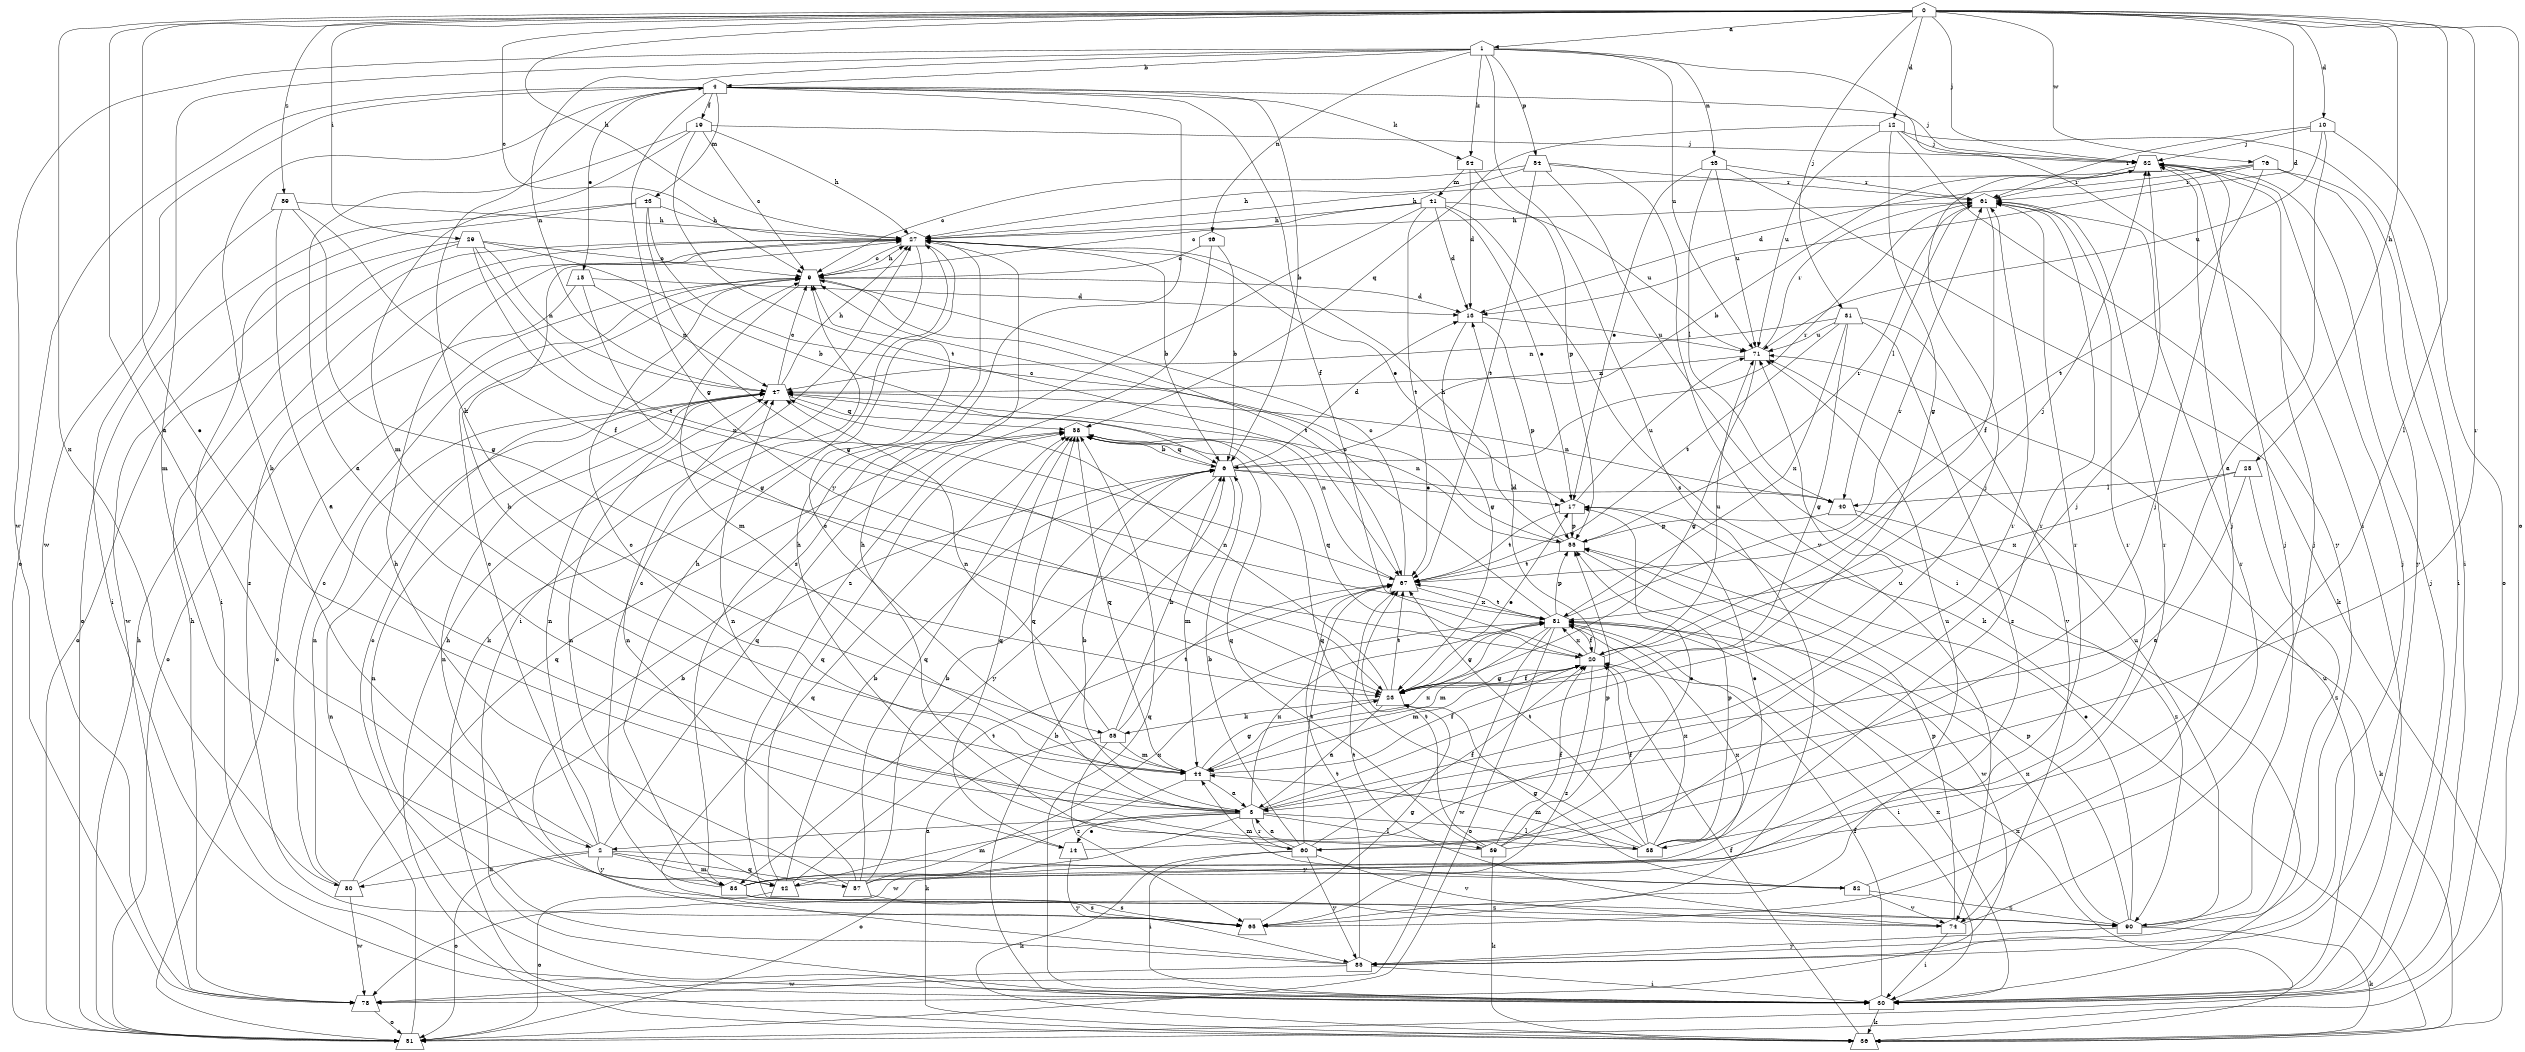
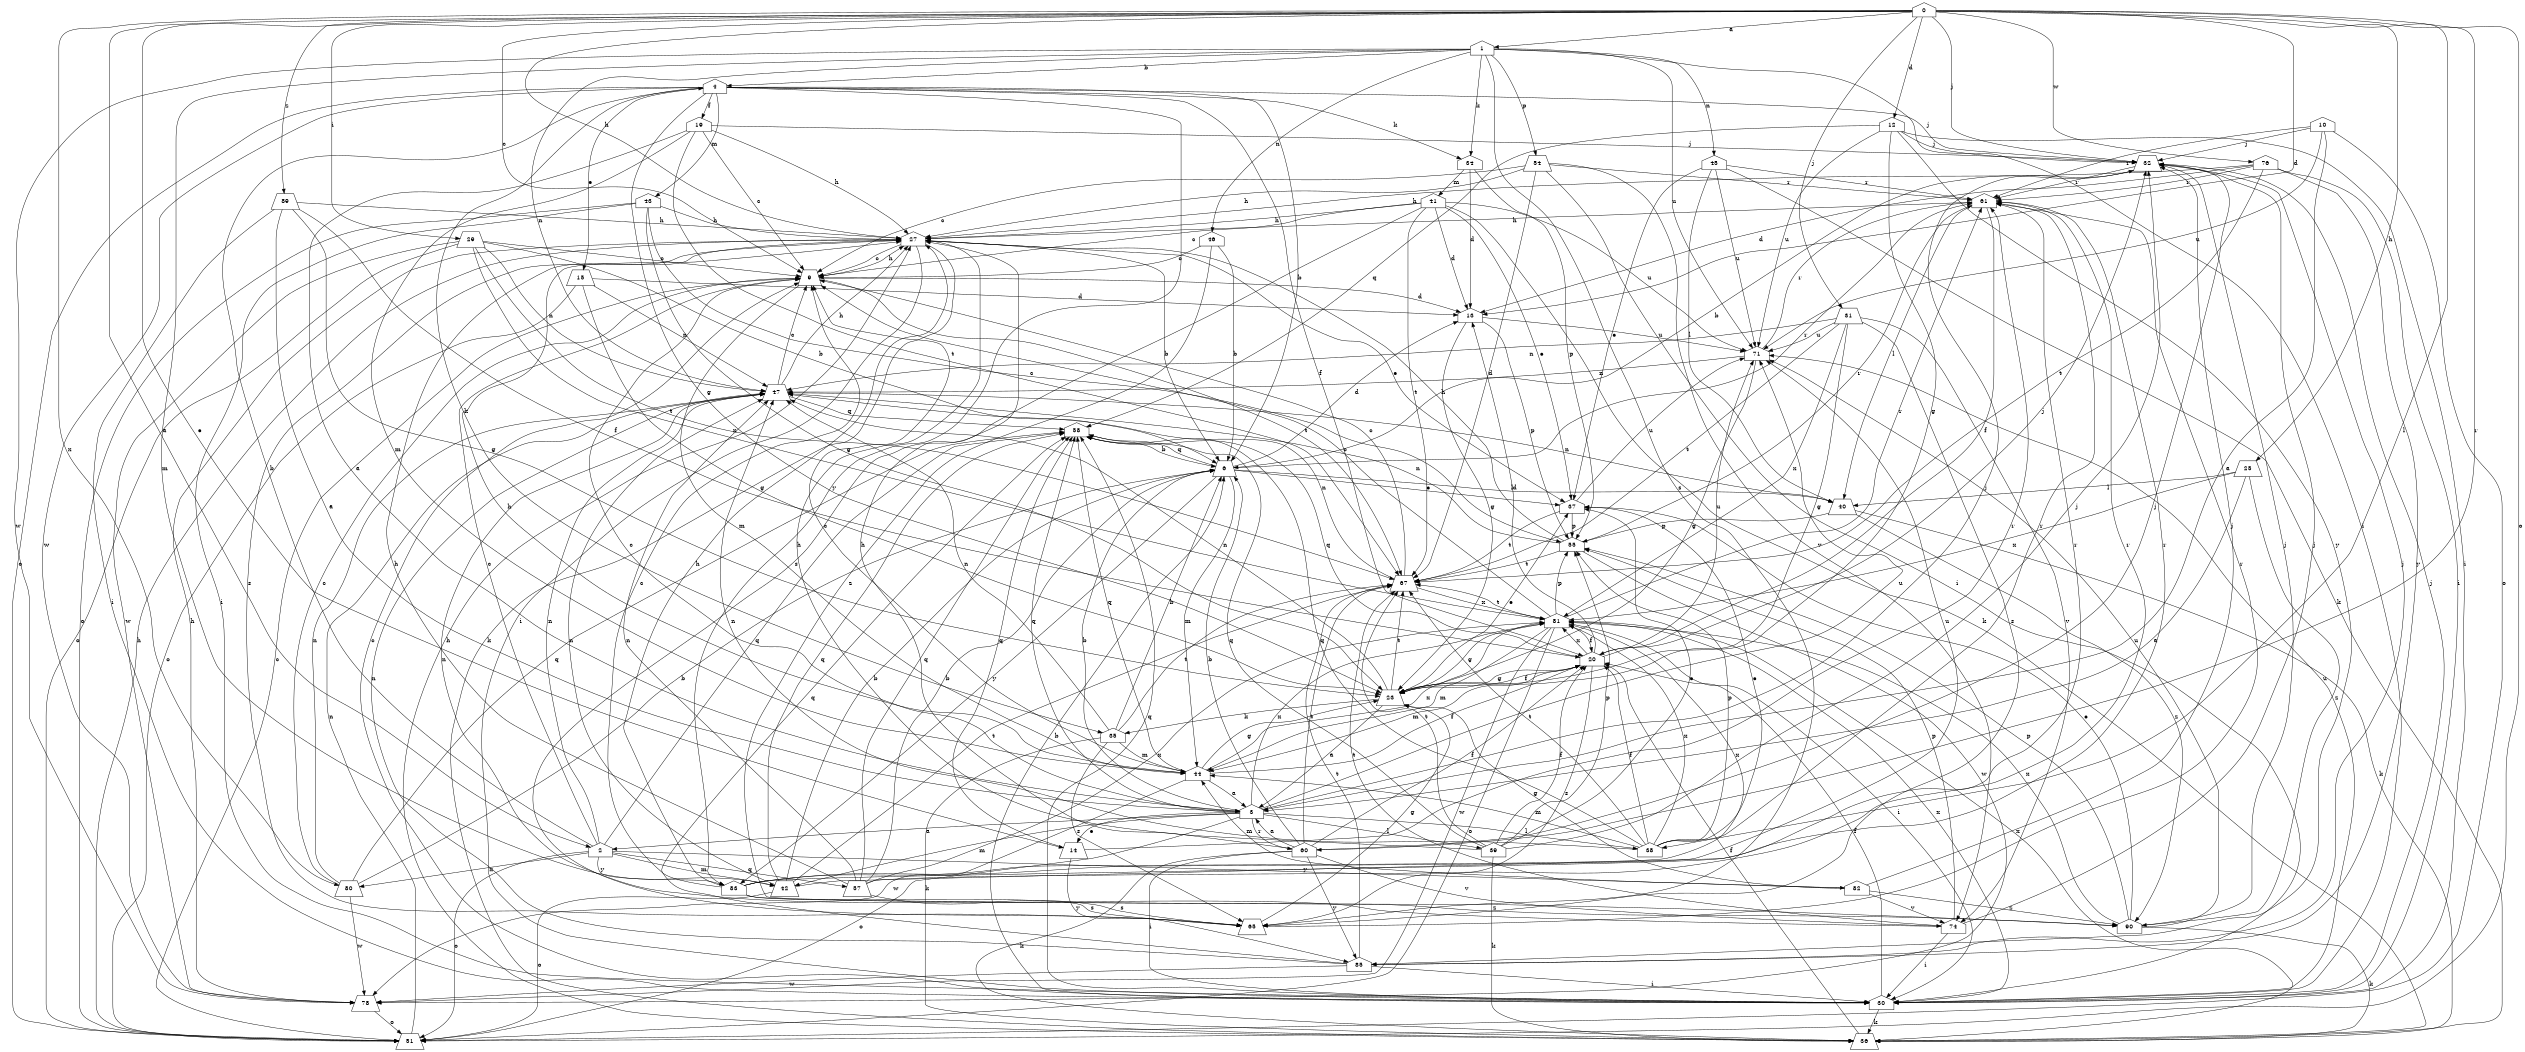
(2165, 15) -> none
(1491, 373) -> (1491, 373)
(1572, 507) -> (1572, 507)
(1747, 946) -> none
